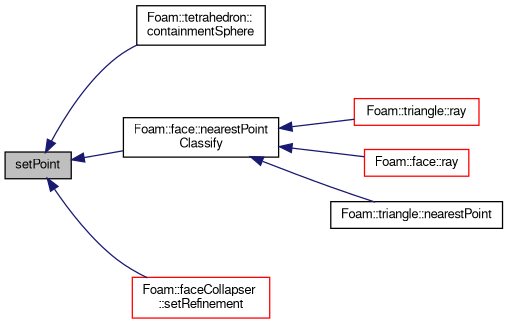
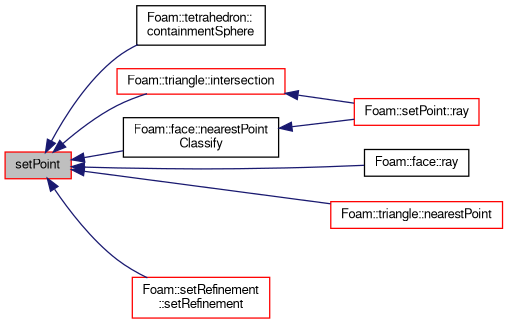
none -> (201, 81)
(417, 112) -> (417, 112)
(328, 152) -> (224, 169)
(417, 163) -> (417, 163)
(38, 165) -> (38, 165)
(319, 183) -> (207, 188)
(417, 215) -> (417, 215)
(201, 298) -> (201, 298)
